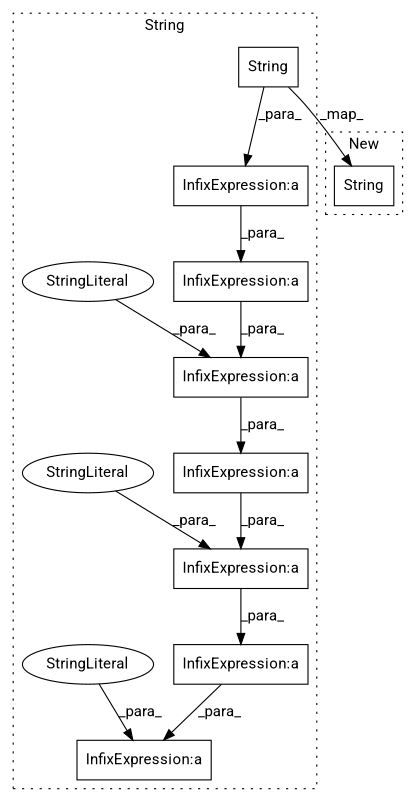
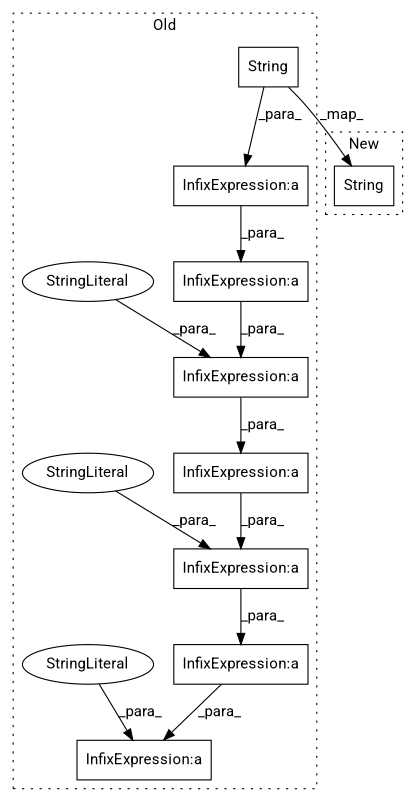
(165, 26) -> (165, 26)
